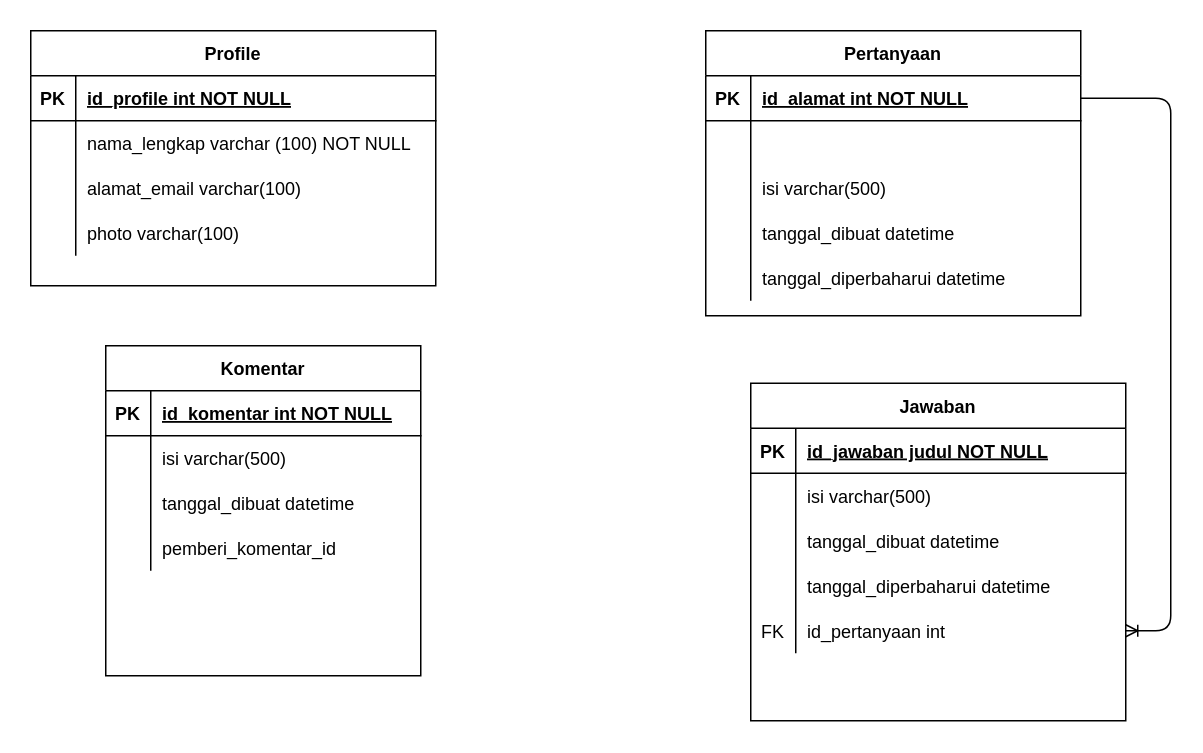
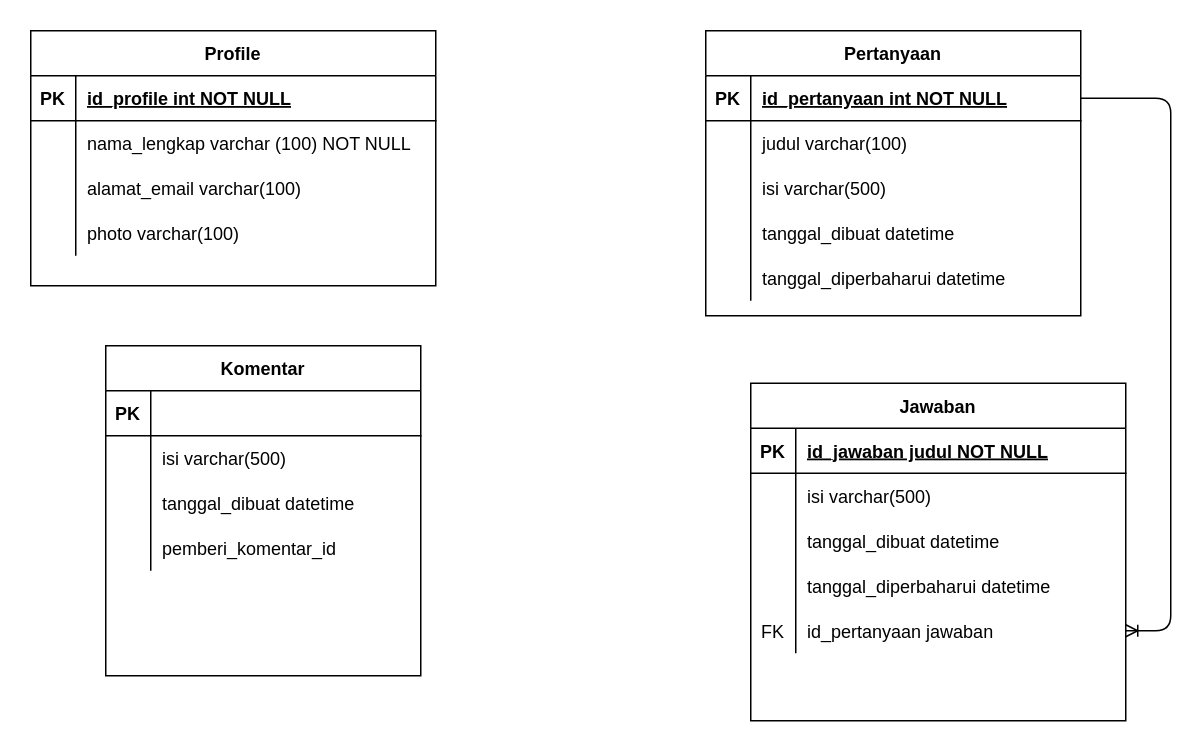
(859, 99) -> (881, 99)
none -> (916, 143)
(286, 413) -> none
(886, 632) -> (908, 632)
